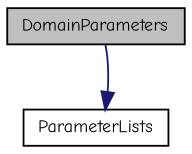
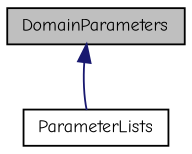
(108, 68) -> (84, 86)
